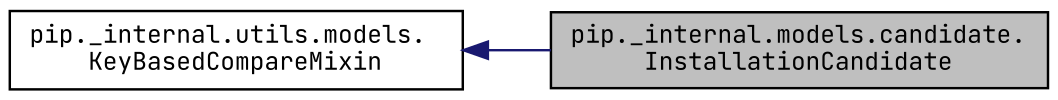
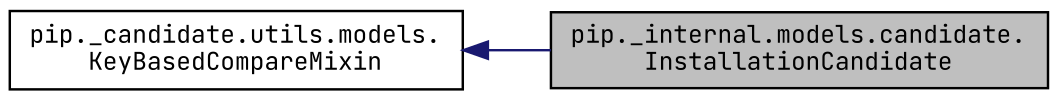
(236, 50) -> (236, 50)
